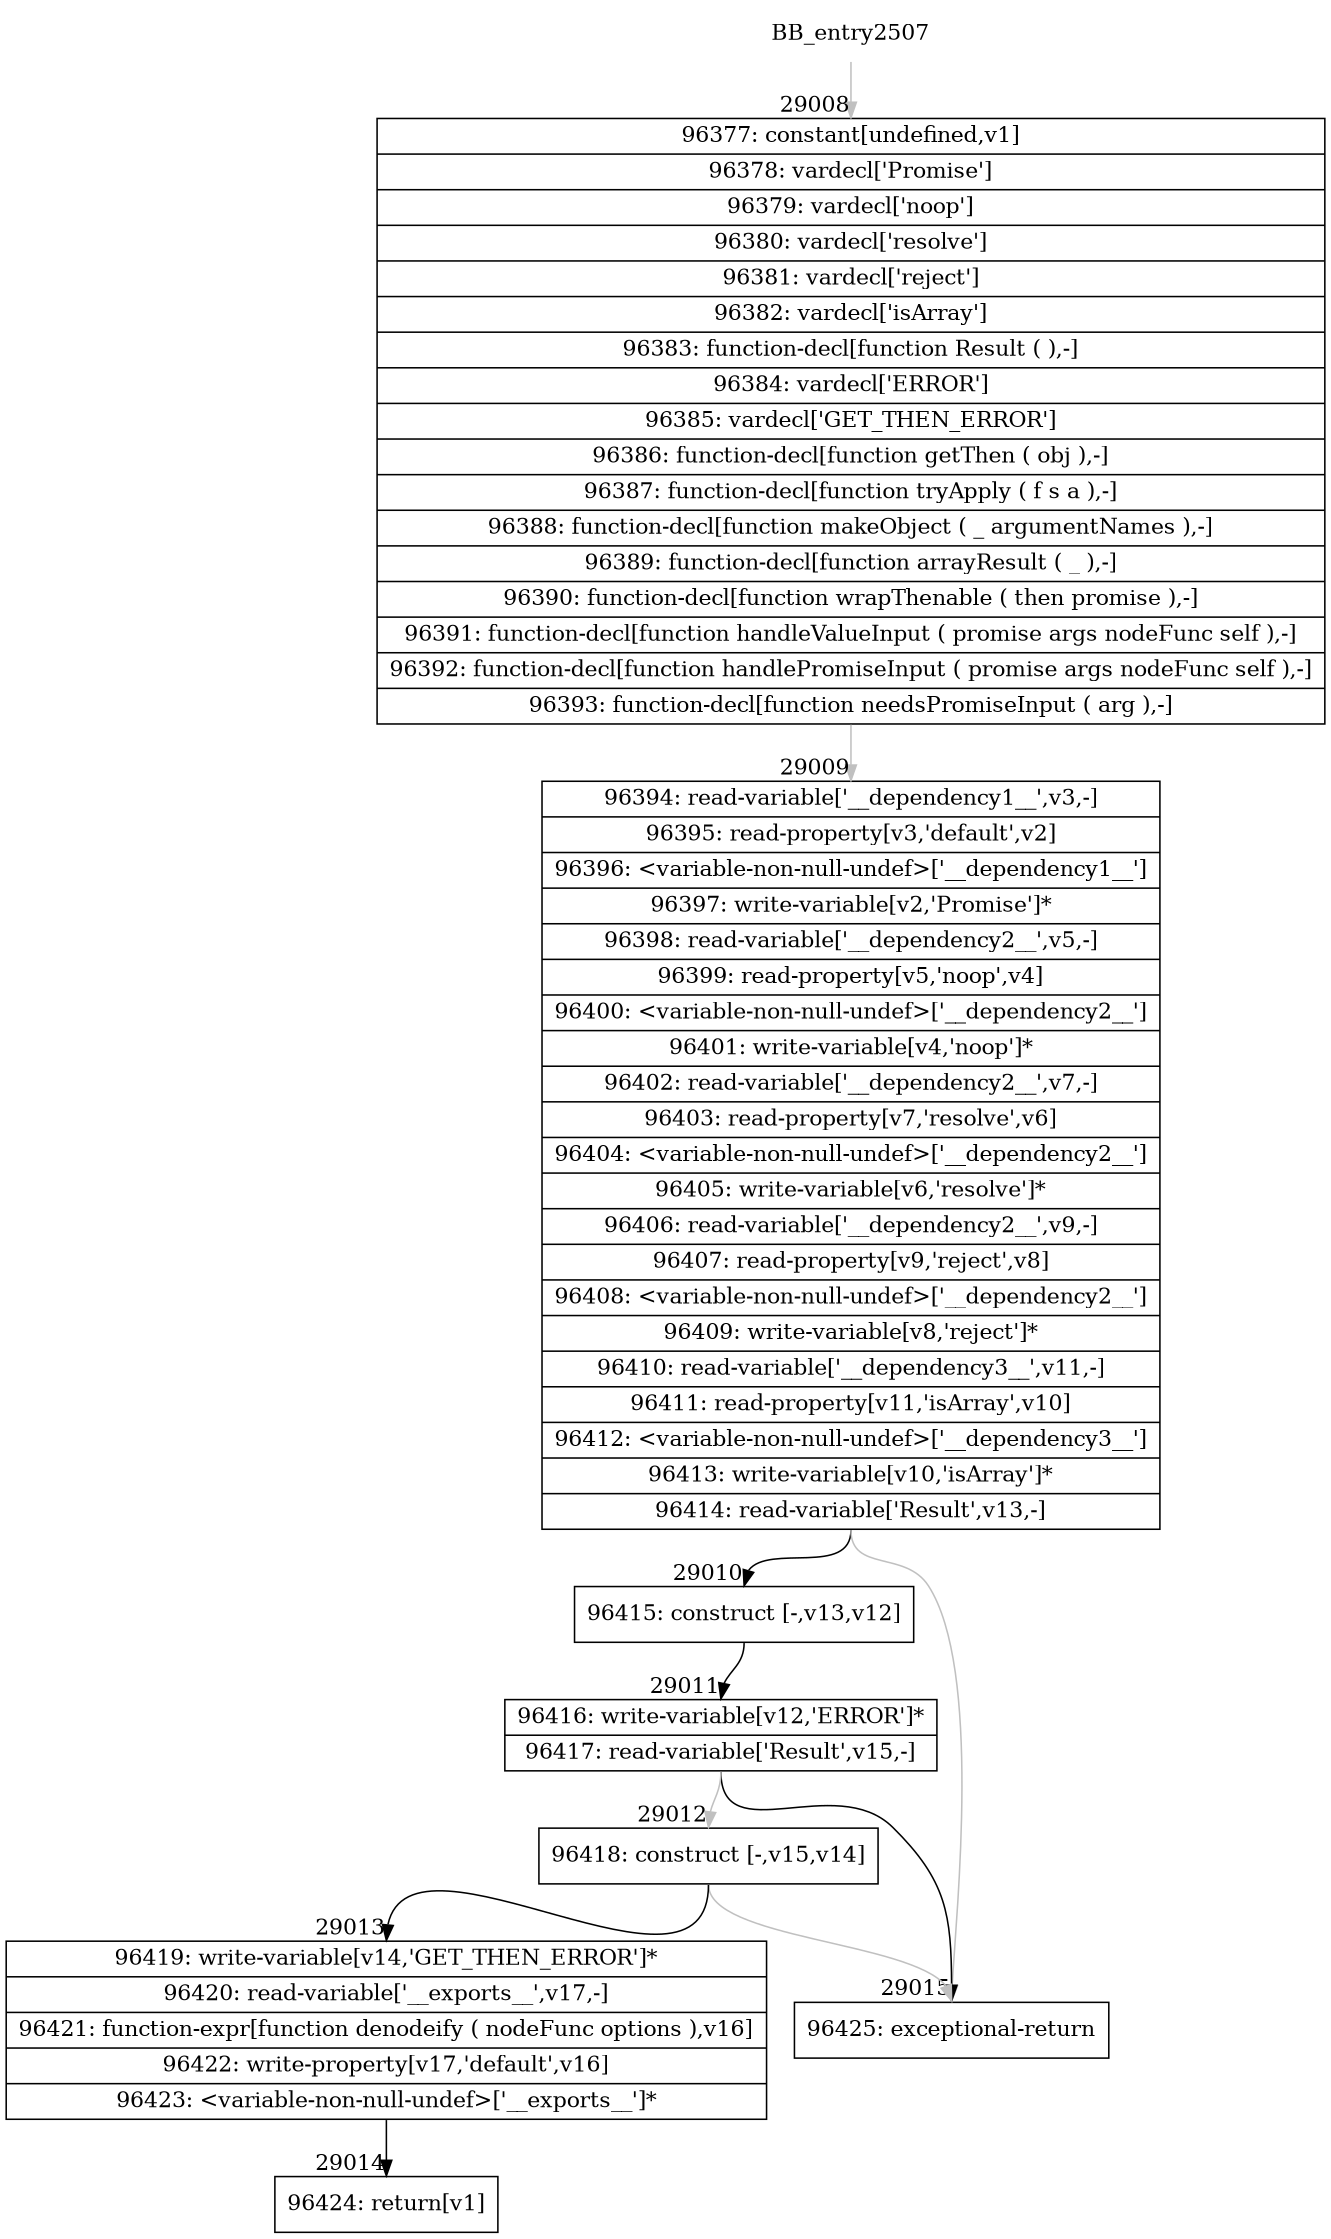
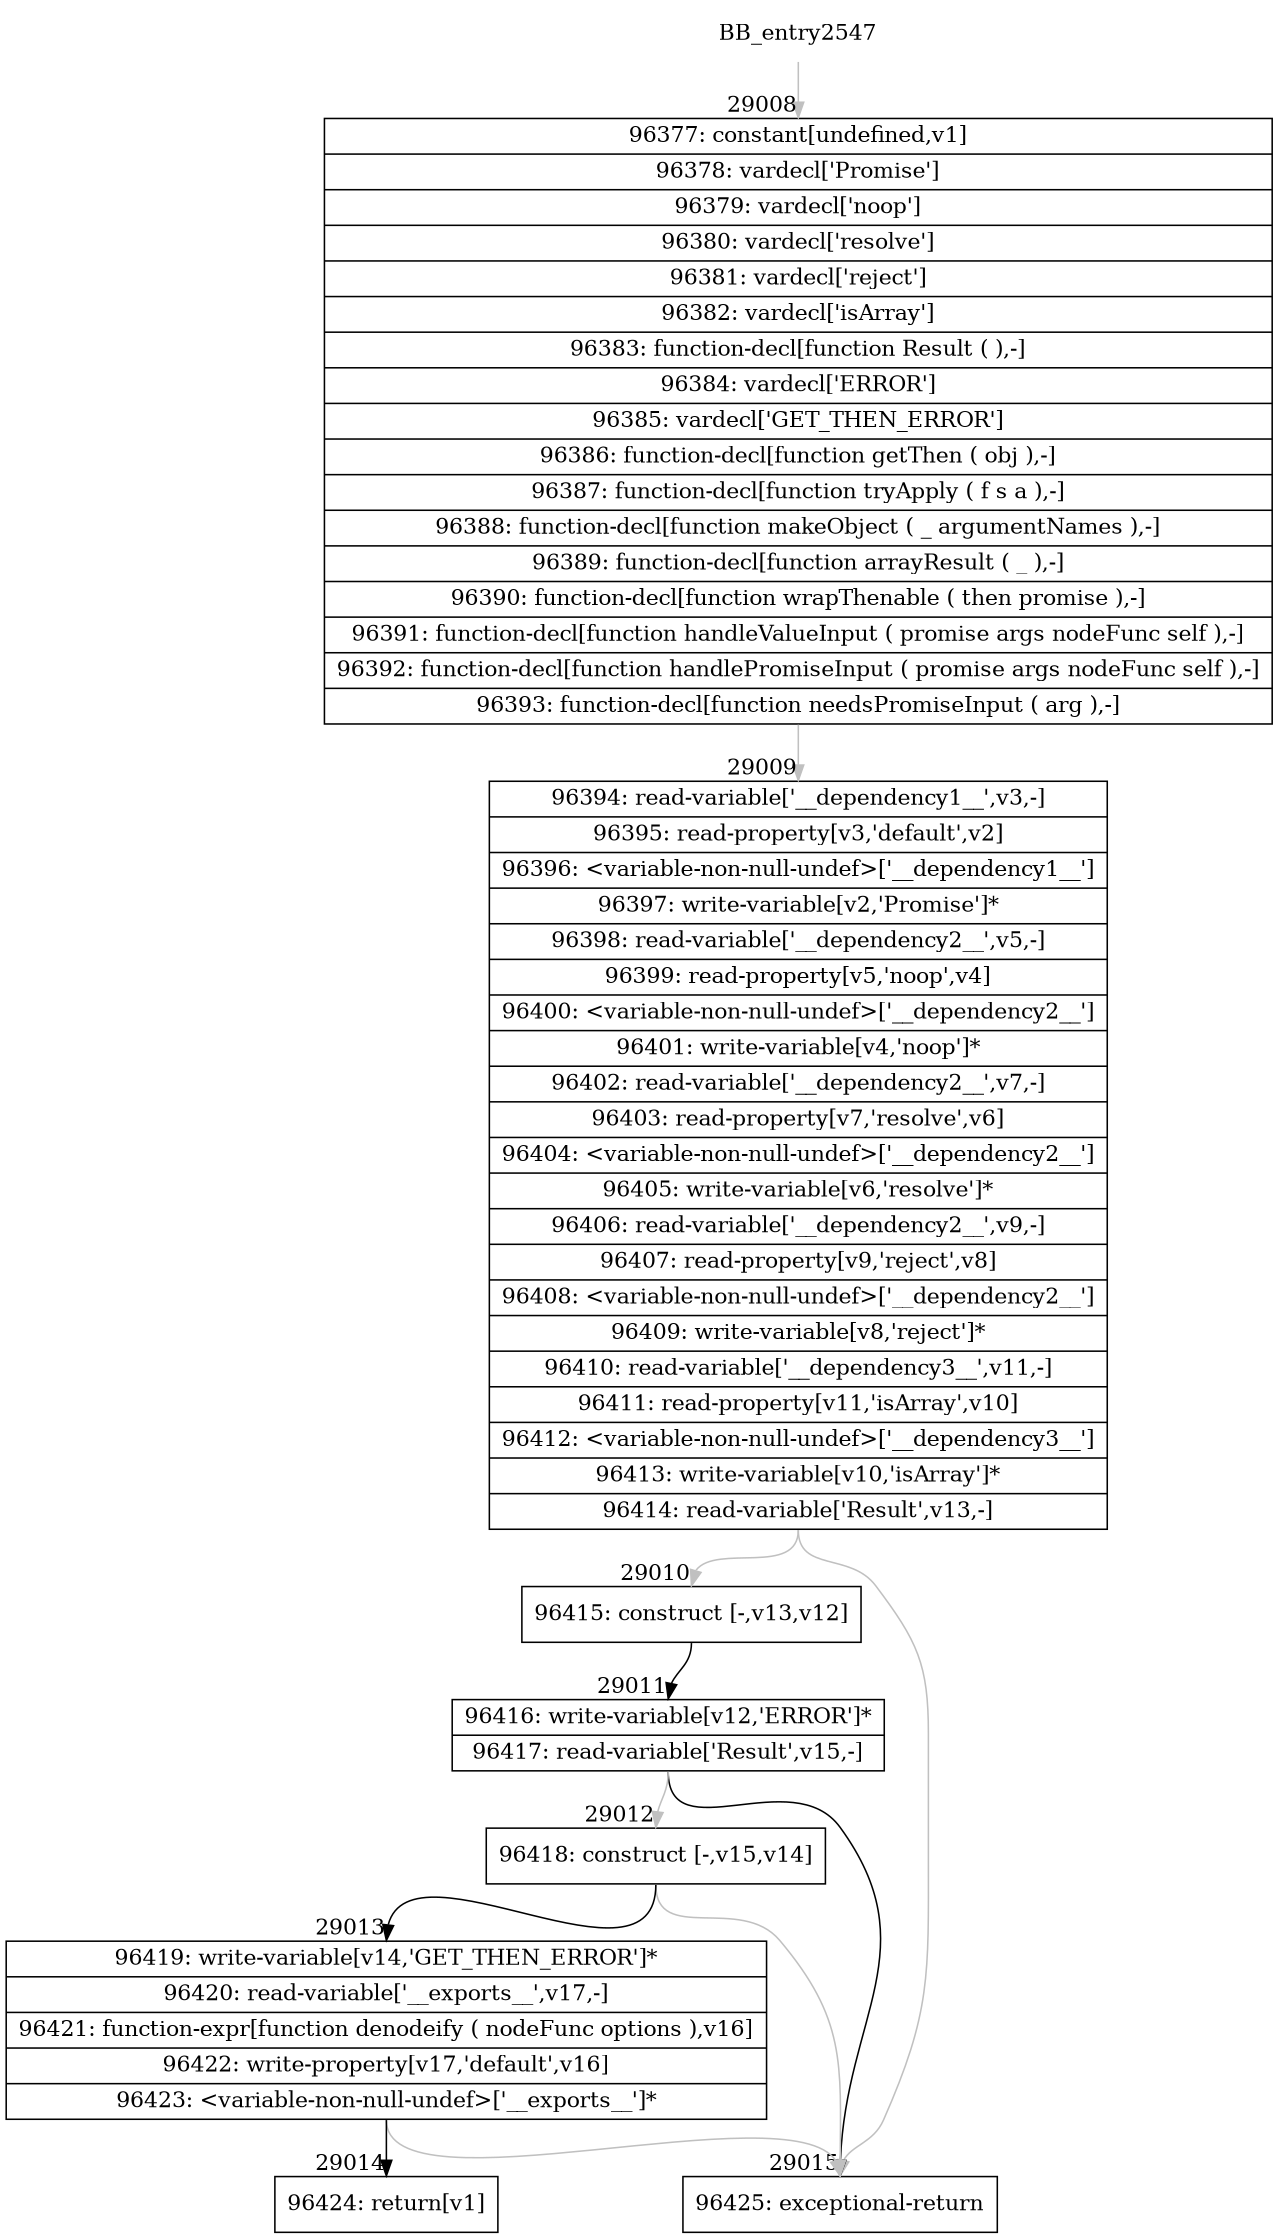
(851, 34) -> (798, 34)
(806, 1558) -> (753, 1558)
none -> (606, 2149)
